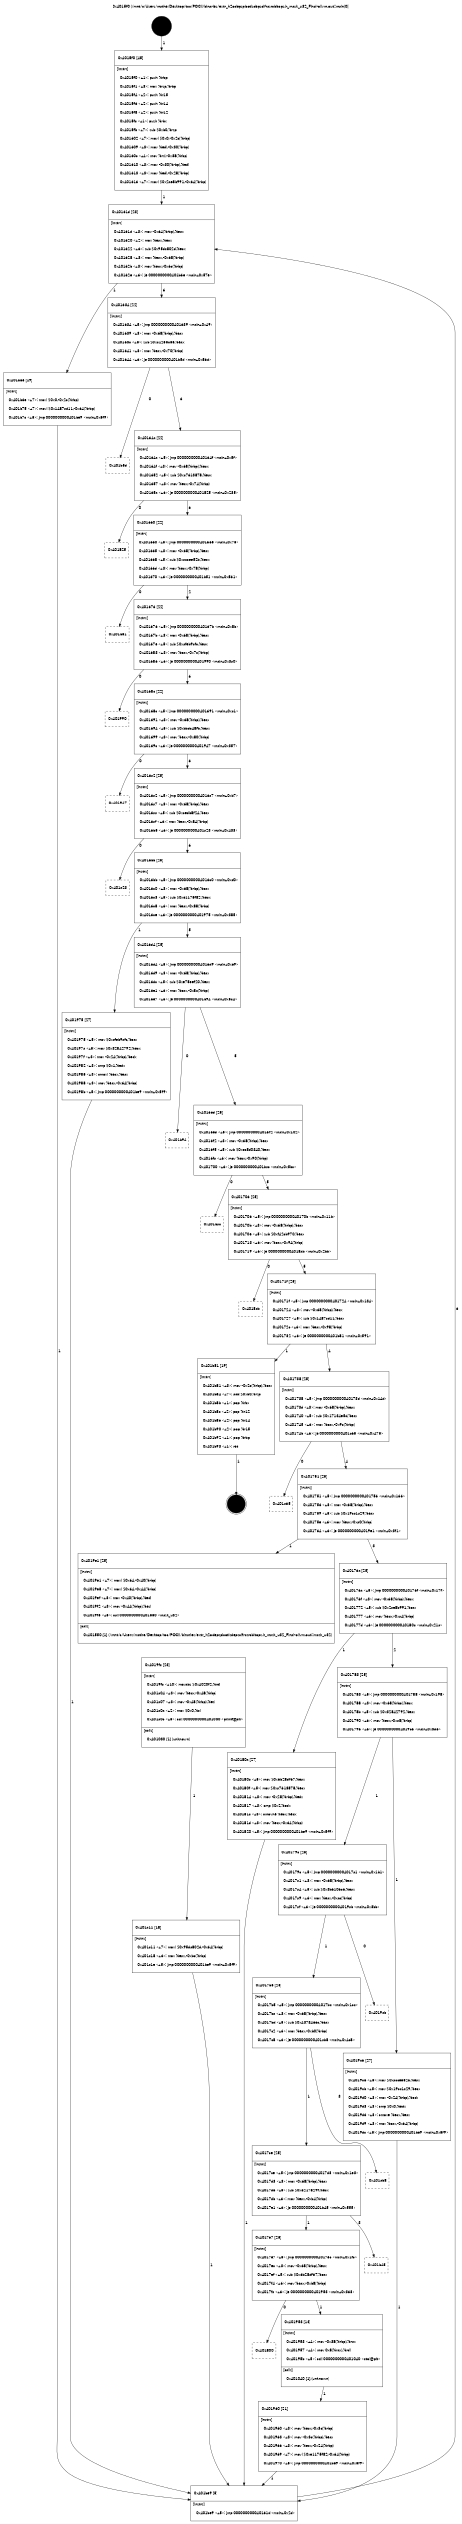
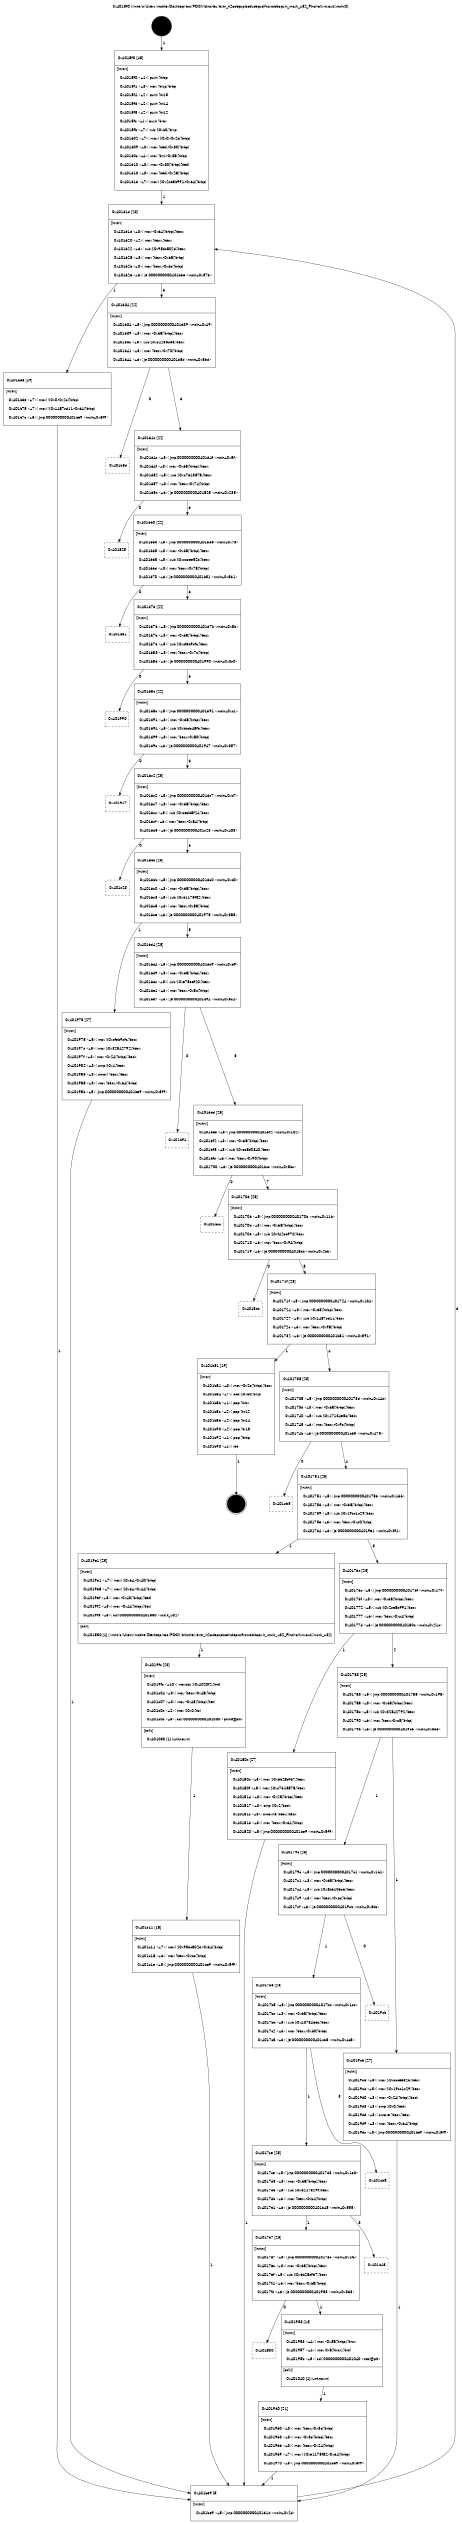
(189, 592) -> (189, 592)
(267, 1182) -> (267, 1182)
none -> (200, 1649)
